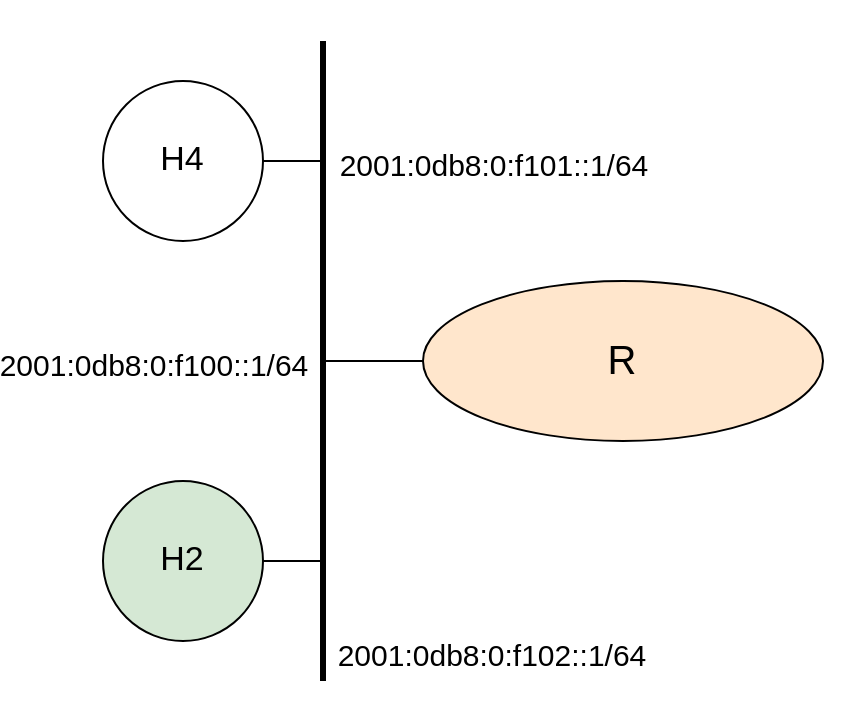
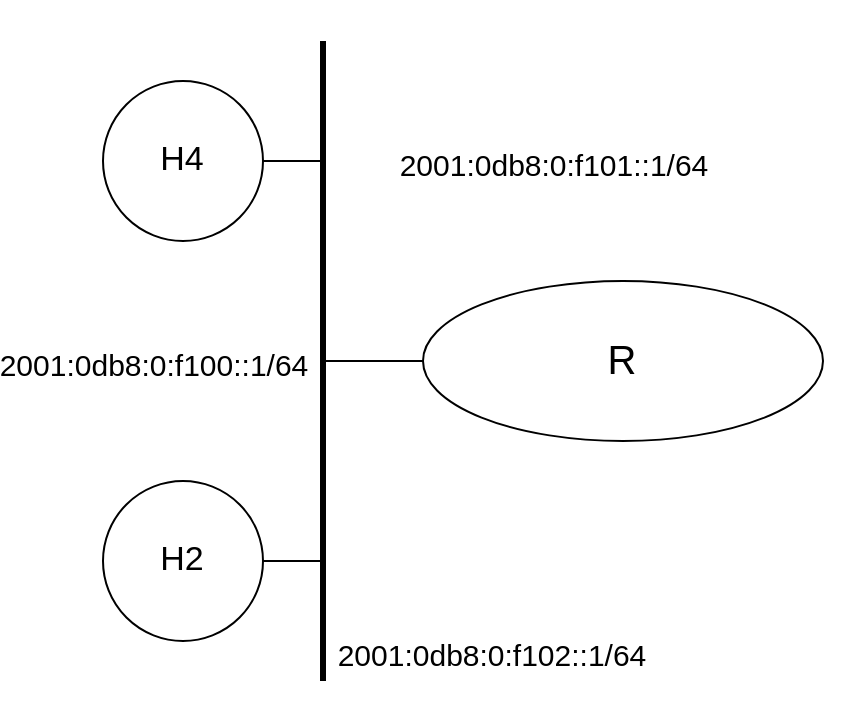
(495, 161) -> (555, 161)
(623, 361) -> (623, 361)
(183, 561) -> (183, 561)
